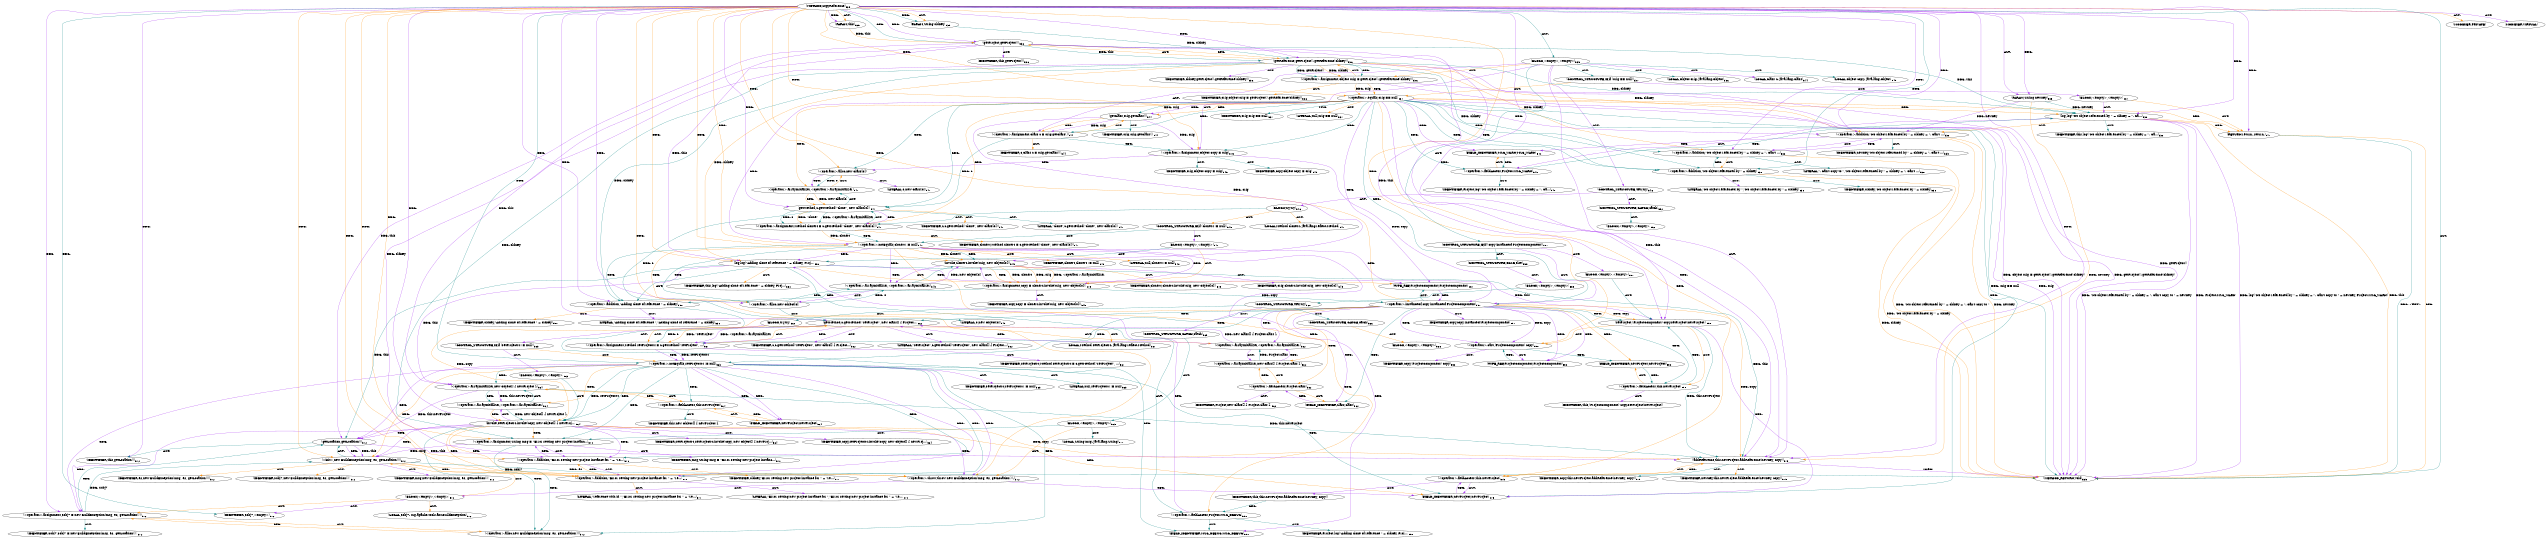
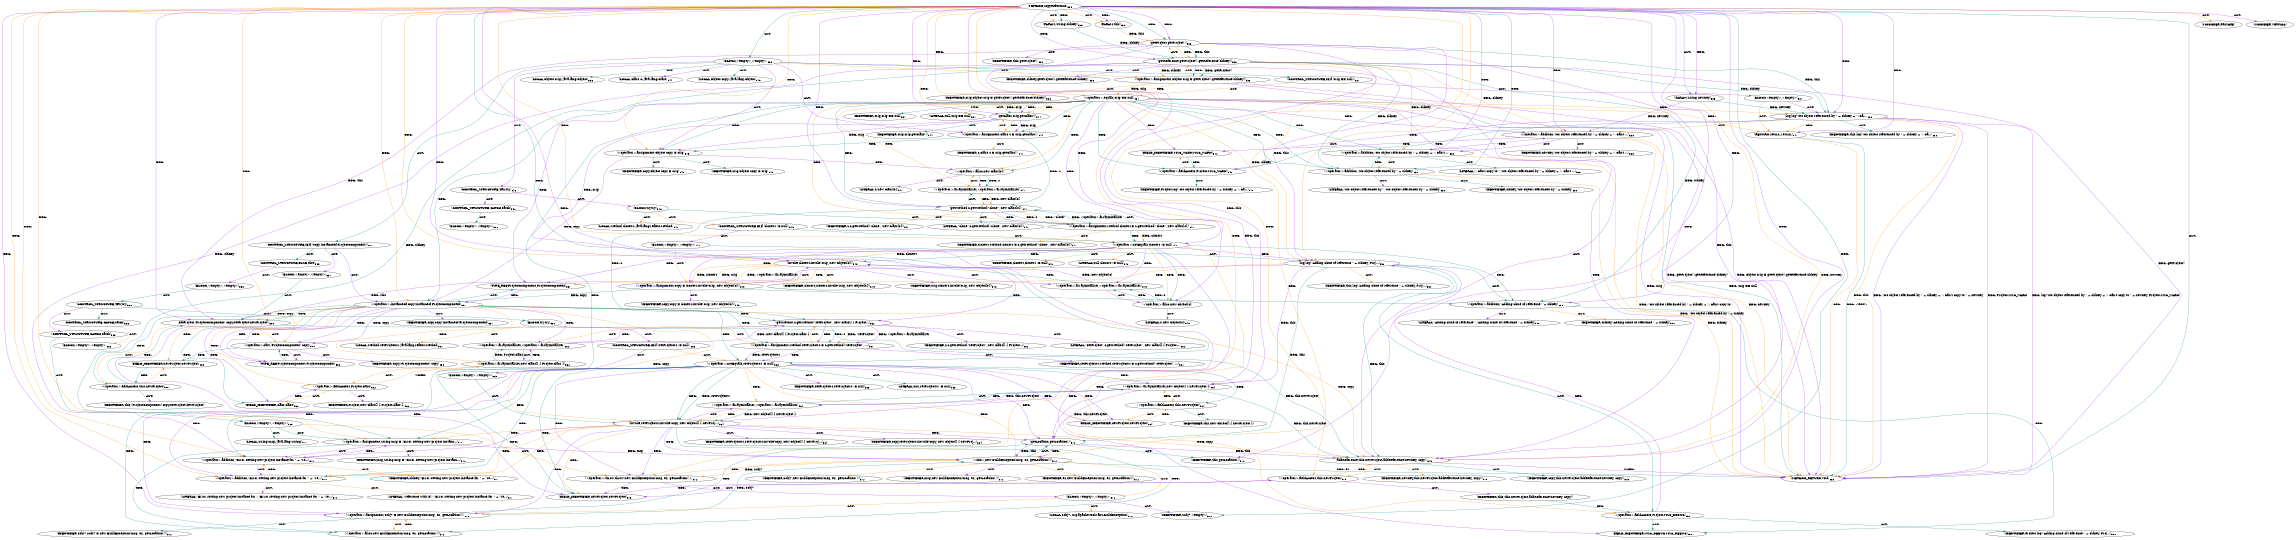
none -> (913, 47)
(1266, 376) -> (421, 376)
